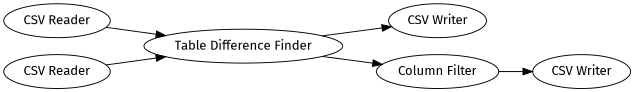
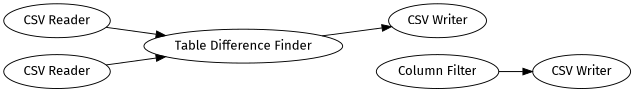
(347, 60) -> none
